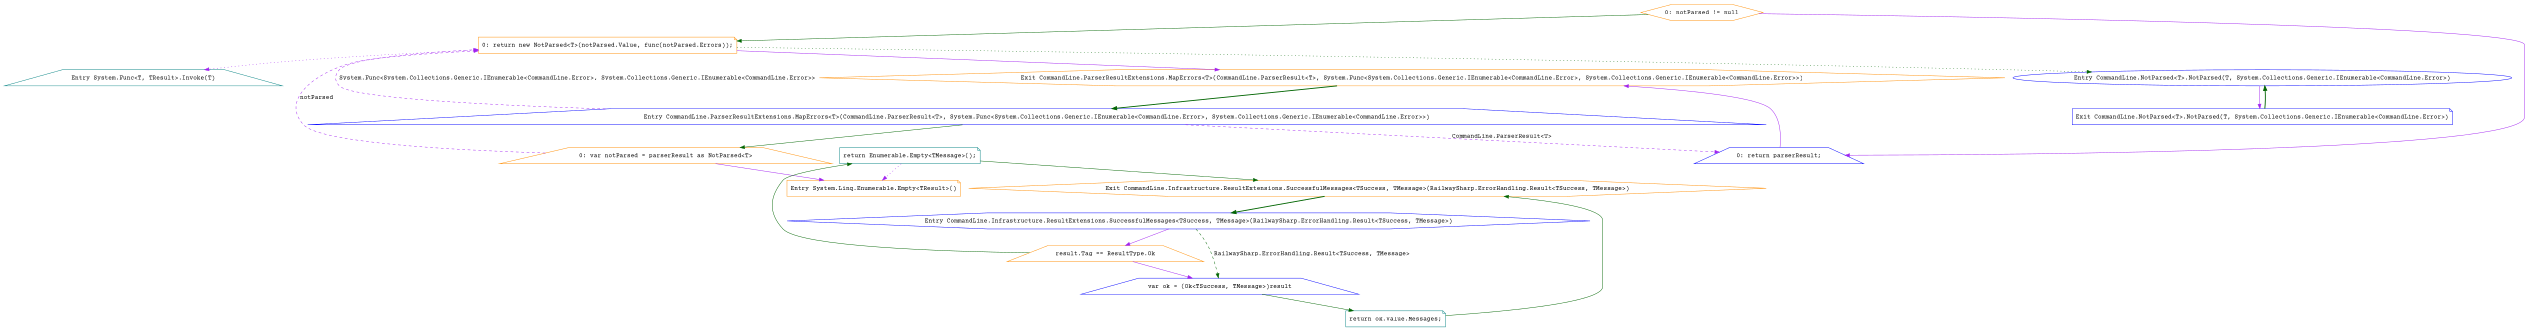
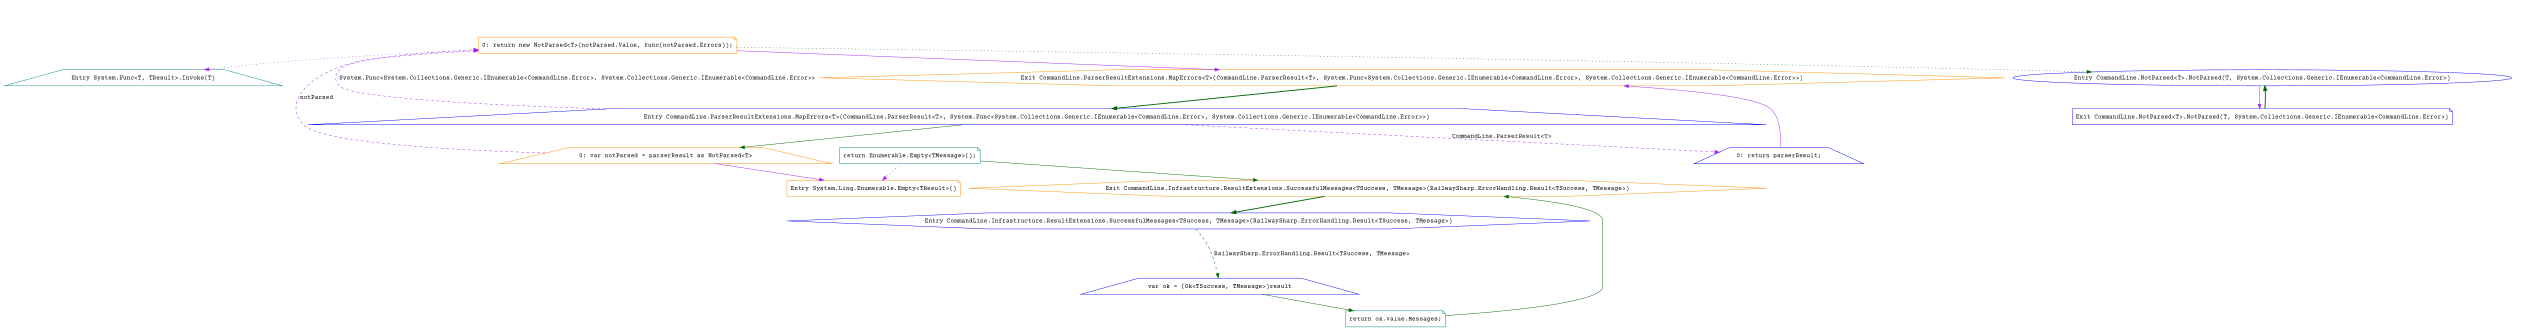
(1702, 13) -> none
(1105, 254) -> none
